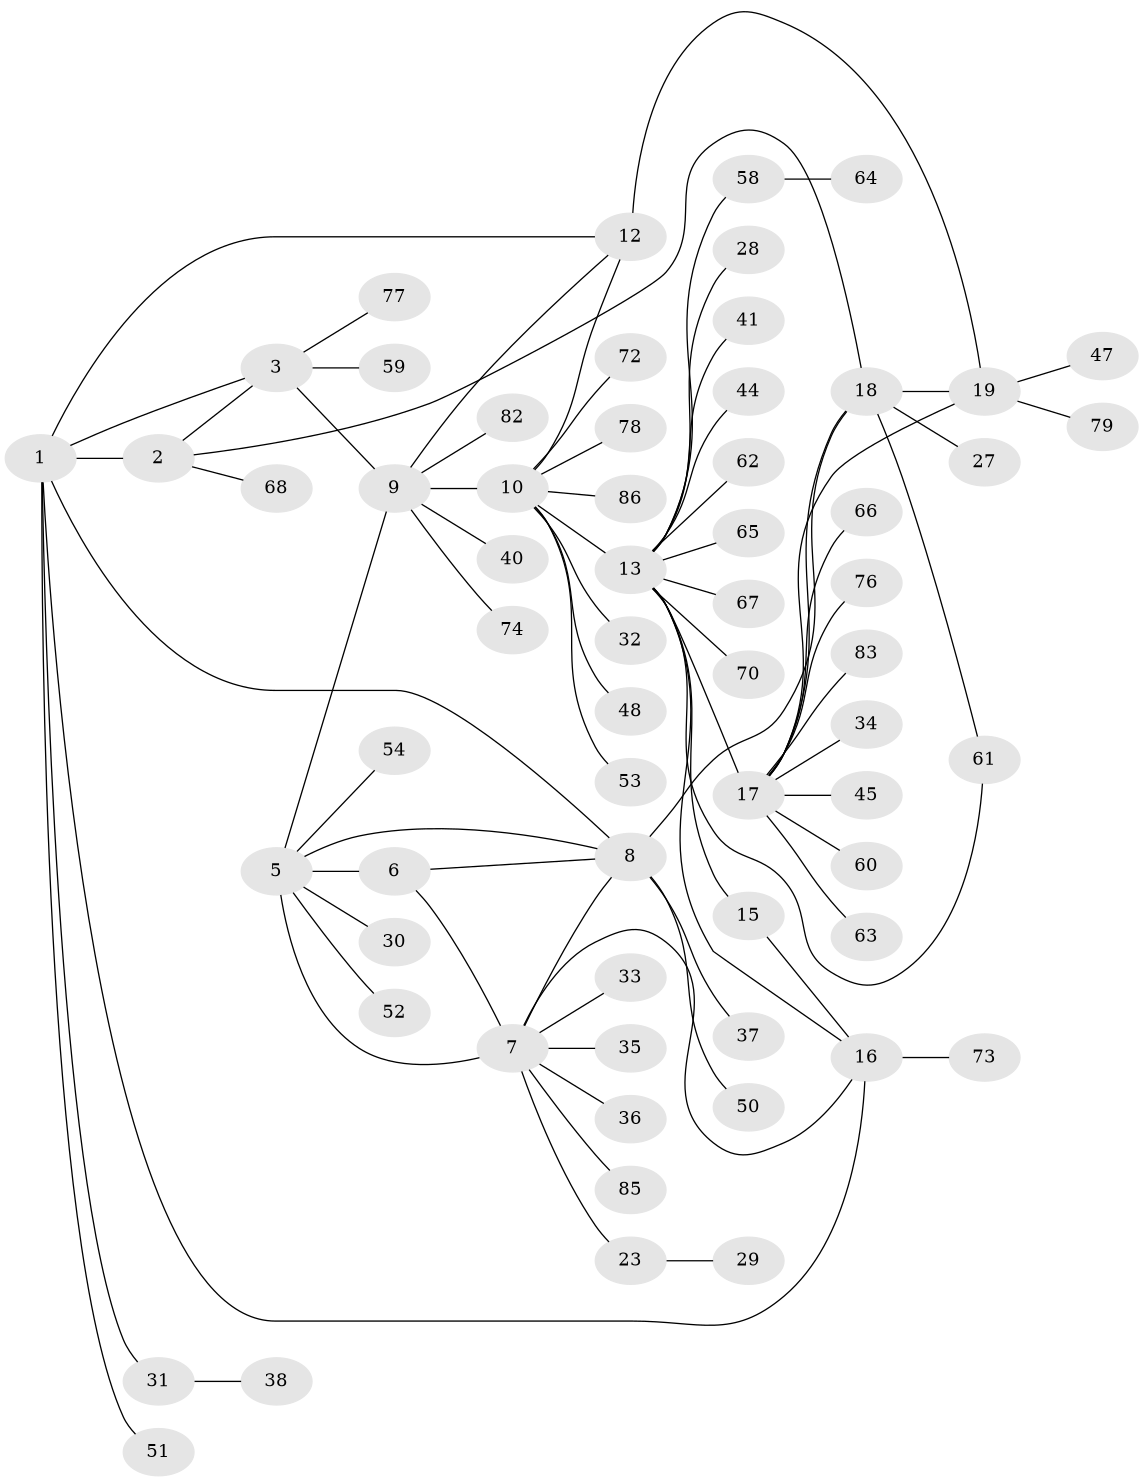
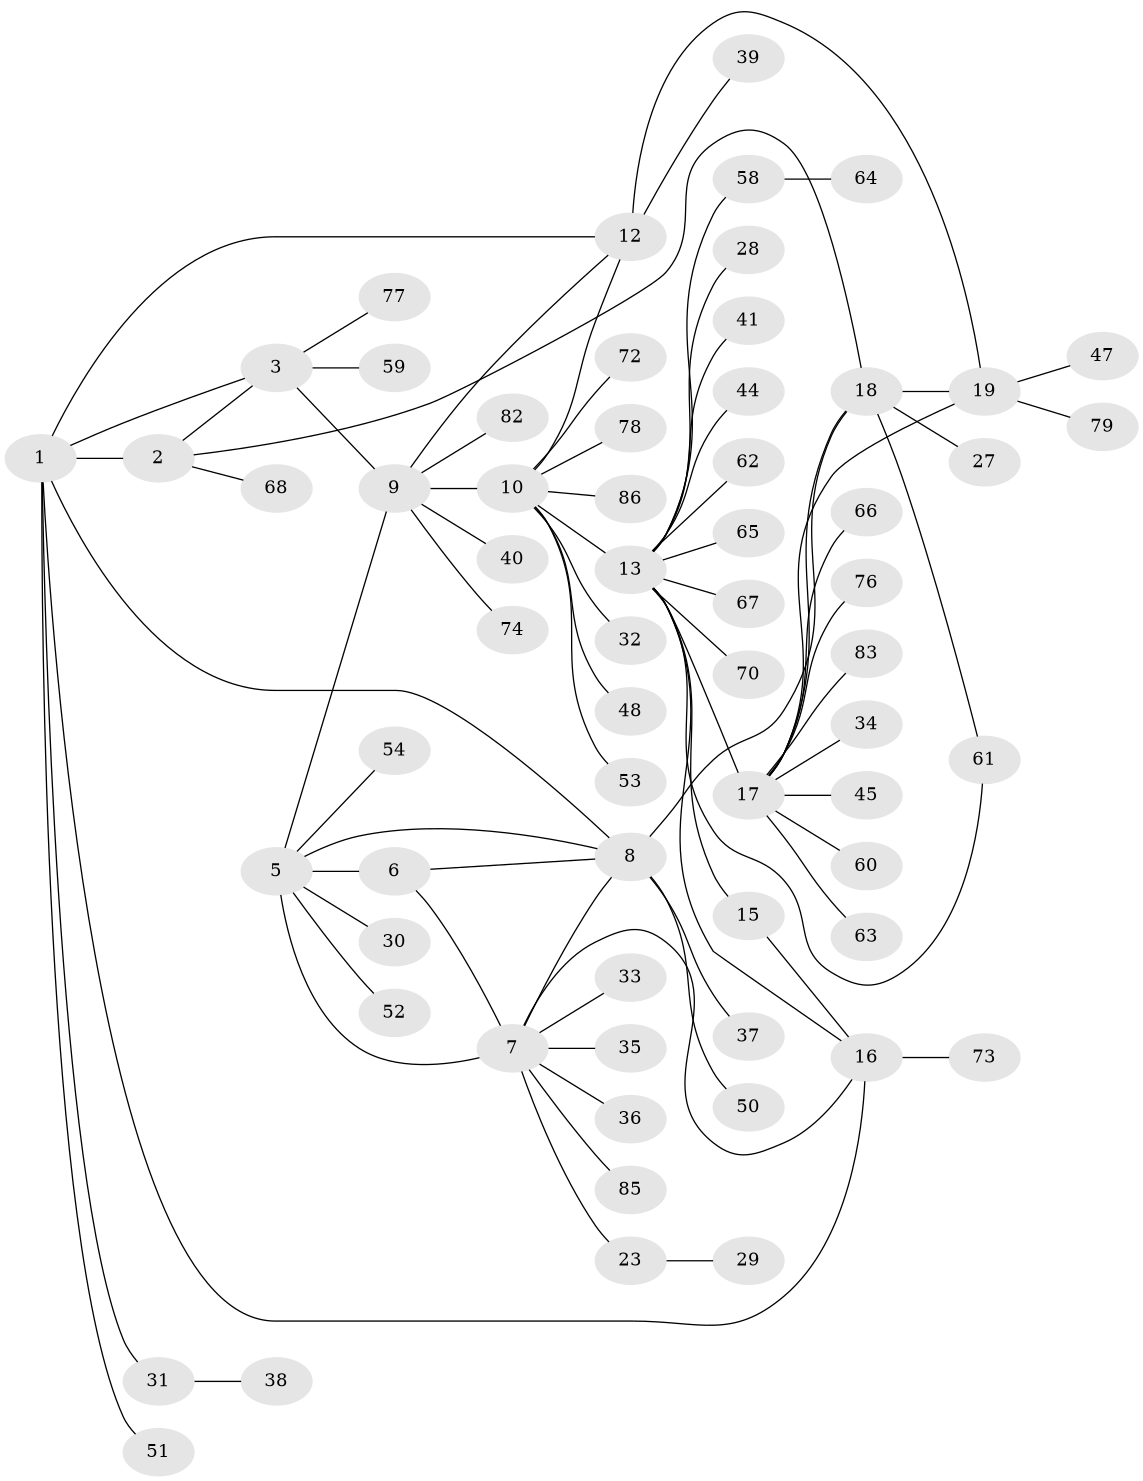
none -> (749, 58)
